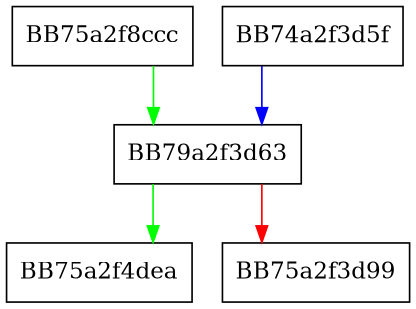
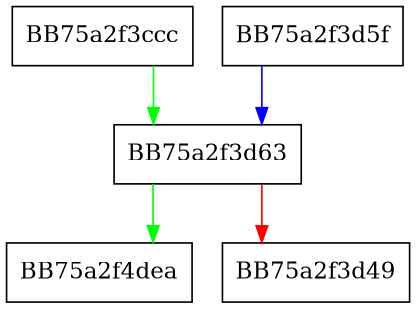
(103, 36) -> (103, 36)
(313, 36) -> (313, 36)
(208, 154) -> (208, 154)
(316, 273) -> (316, 273)
